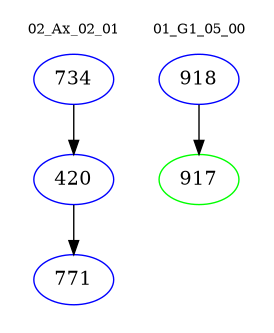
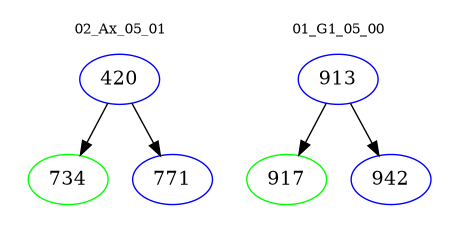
(74, 30) -> (120, 30)
(74, 79) -> (68, 180)
(199, 79) -> (338, 79)
(74, 123) -> (97, 123)
none -> (391, 180)
